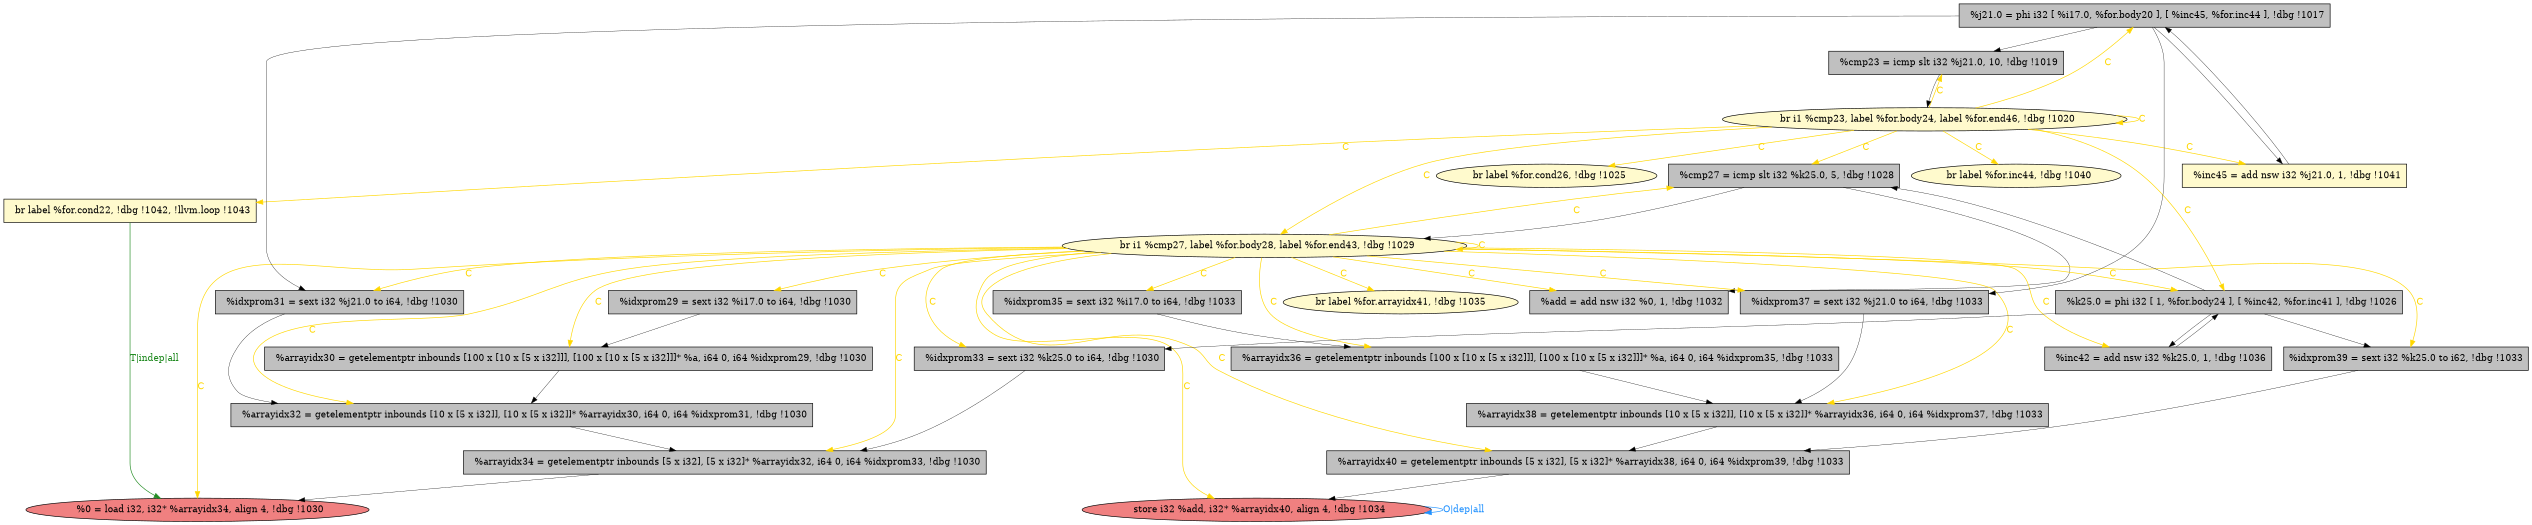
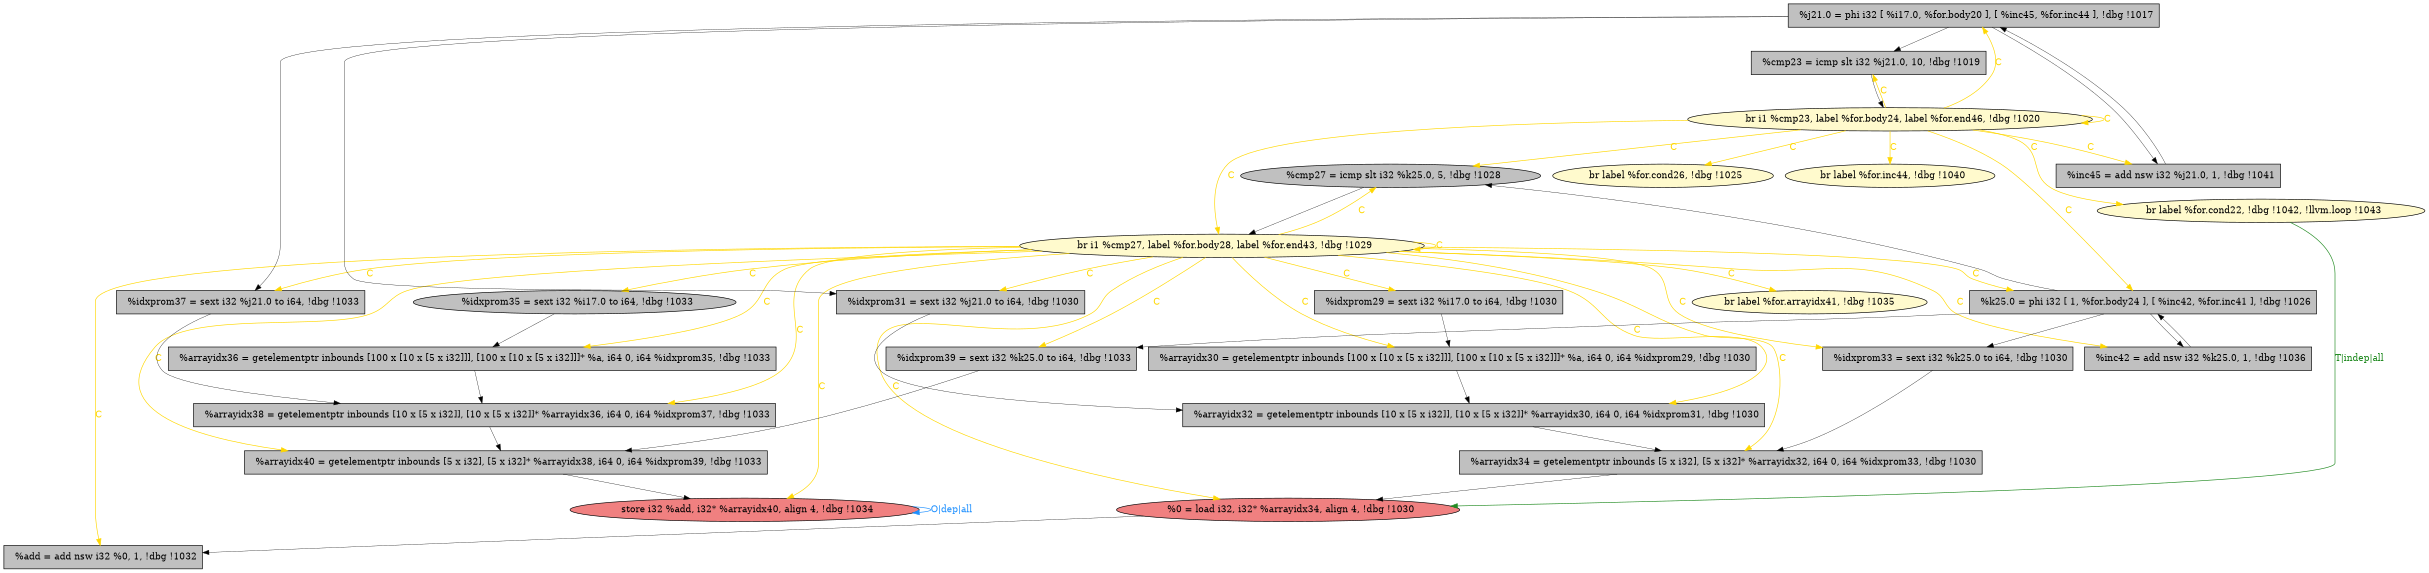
(1784, 176) -> (1391, 176)
(2294, 176) -> (2168, 176)
(130, 211) -> (2261, 211)
(2014, 286) -> (676, 534)
(1117, 302) -> (575, 302)
(2406, 359) -> (1011, 359)
